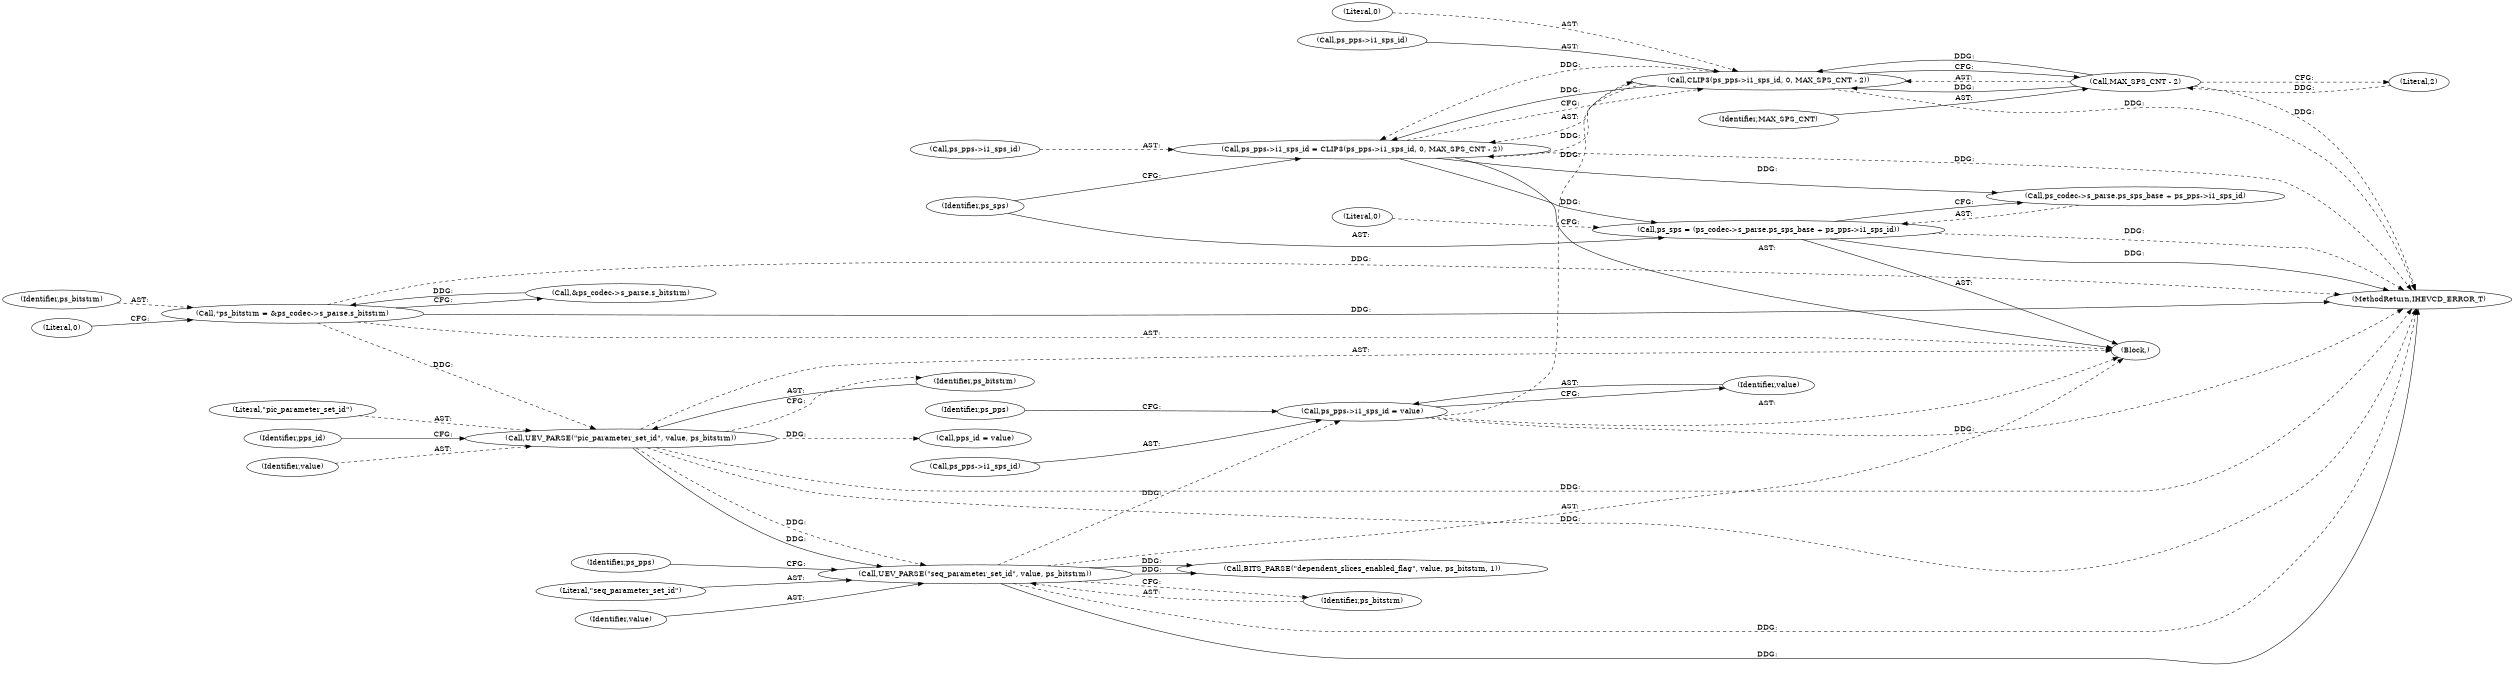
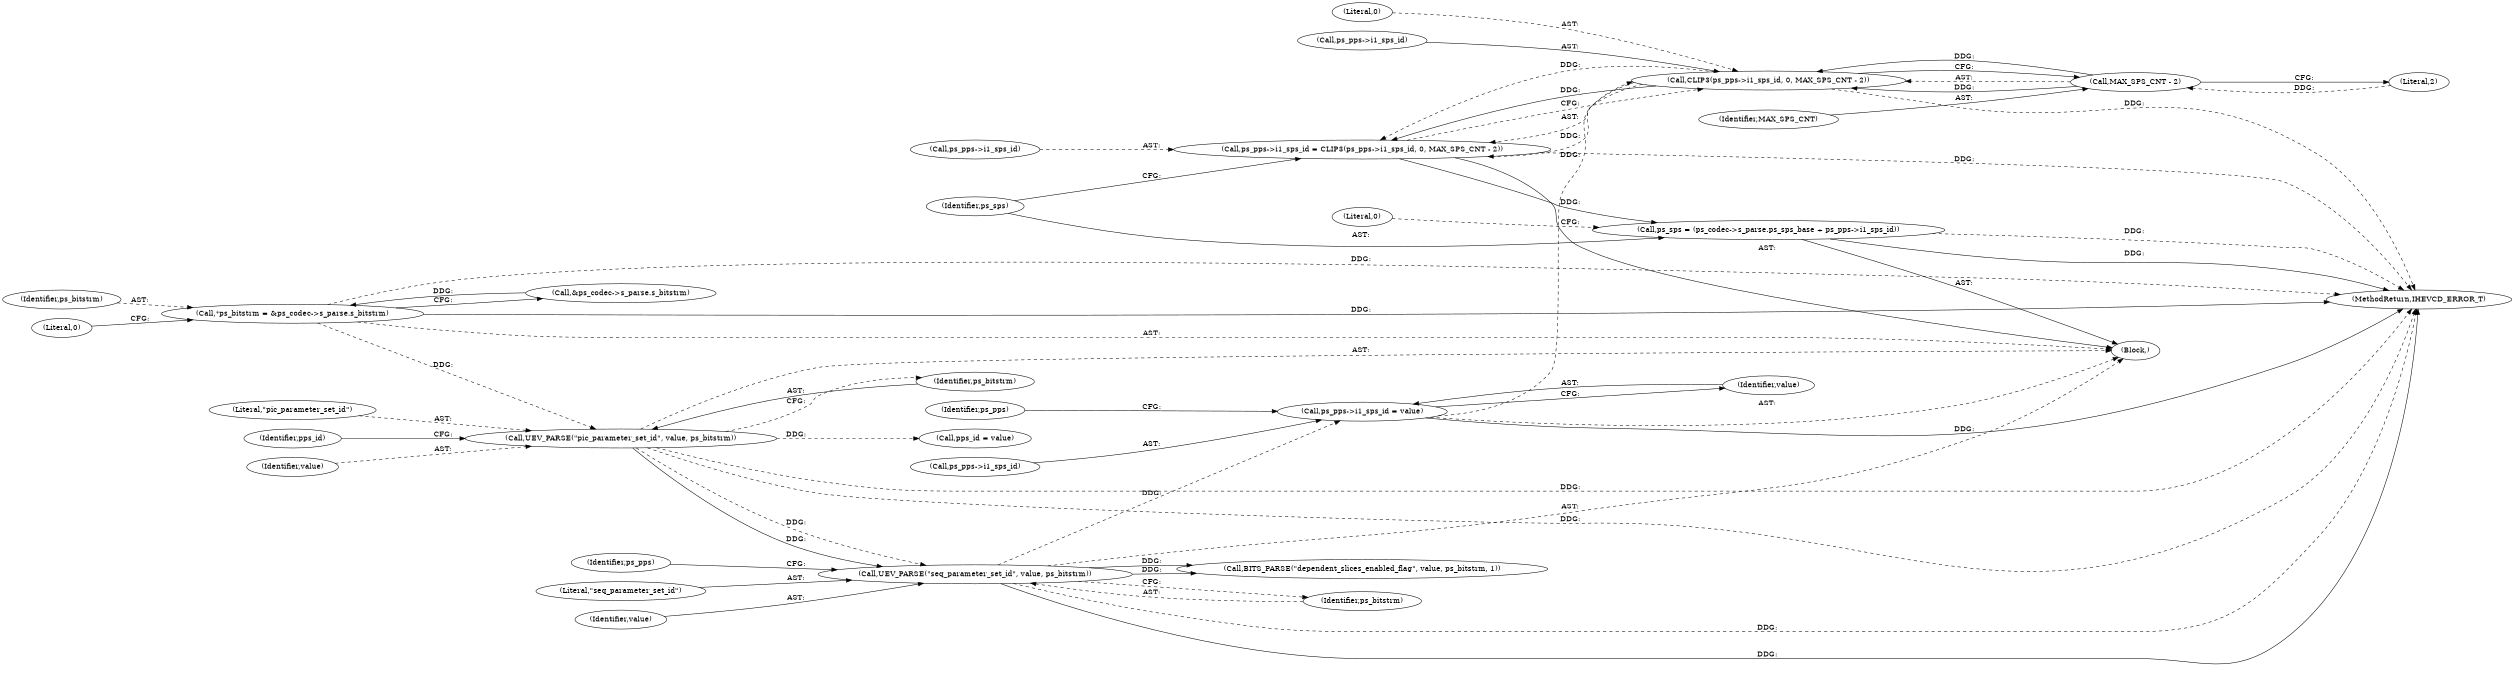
(2292, 82) -> (2292, 82)
(2337, 148) -> none
(2136, 196) -> none
(1922, 435) -> (1922, 435)
